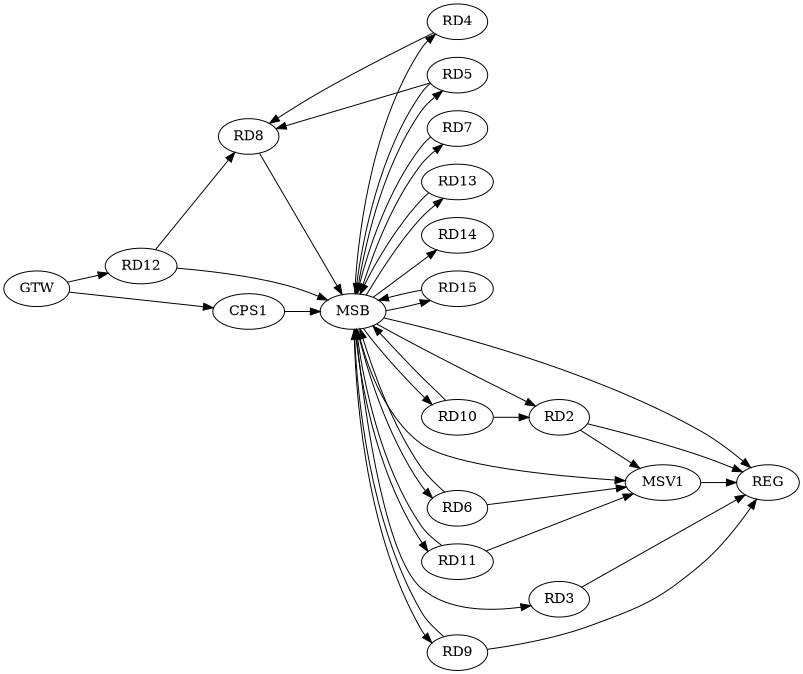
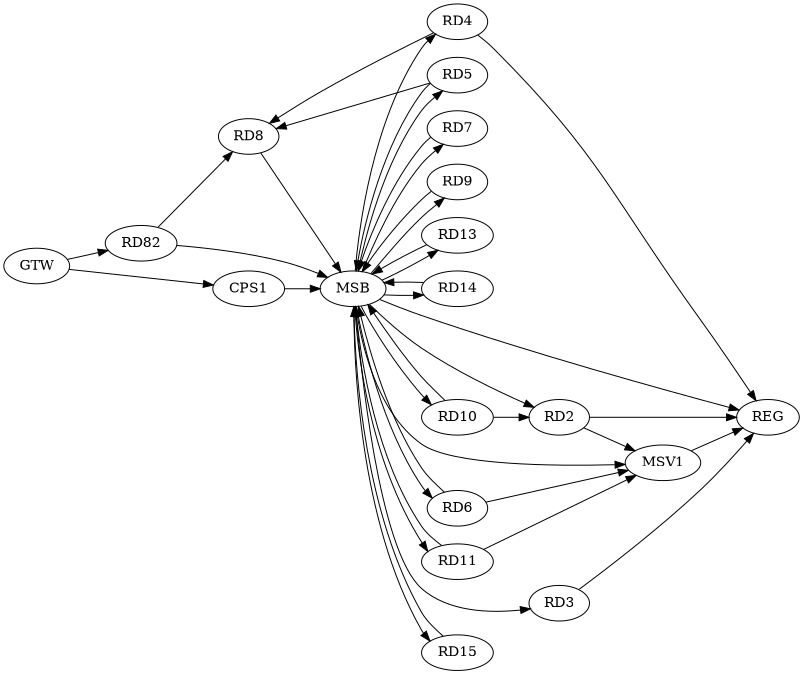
(141, 266) -> (141, 243)
none -> (409, 282)
(635, 608) -> (623, 206)
